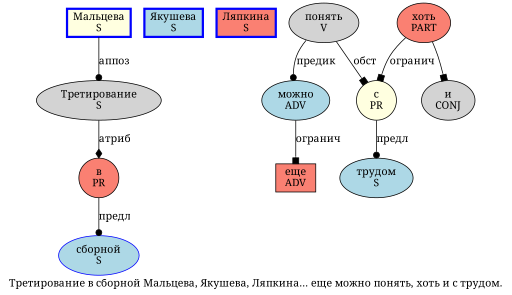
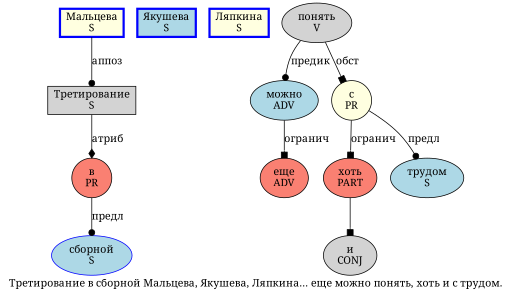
(246, 23) -> (239, 23)
(391, 54) -> (351, 135)
(99, 100) -> (92, 100)
(296, 178) -> (284, 178)
